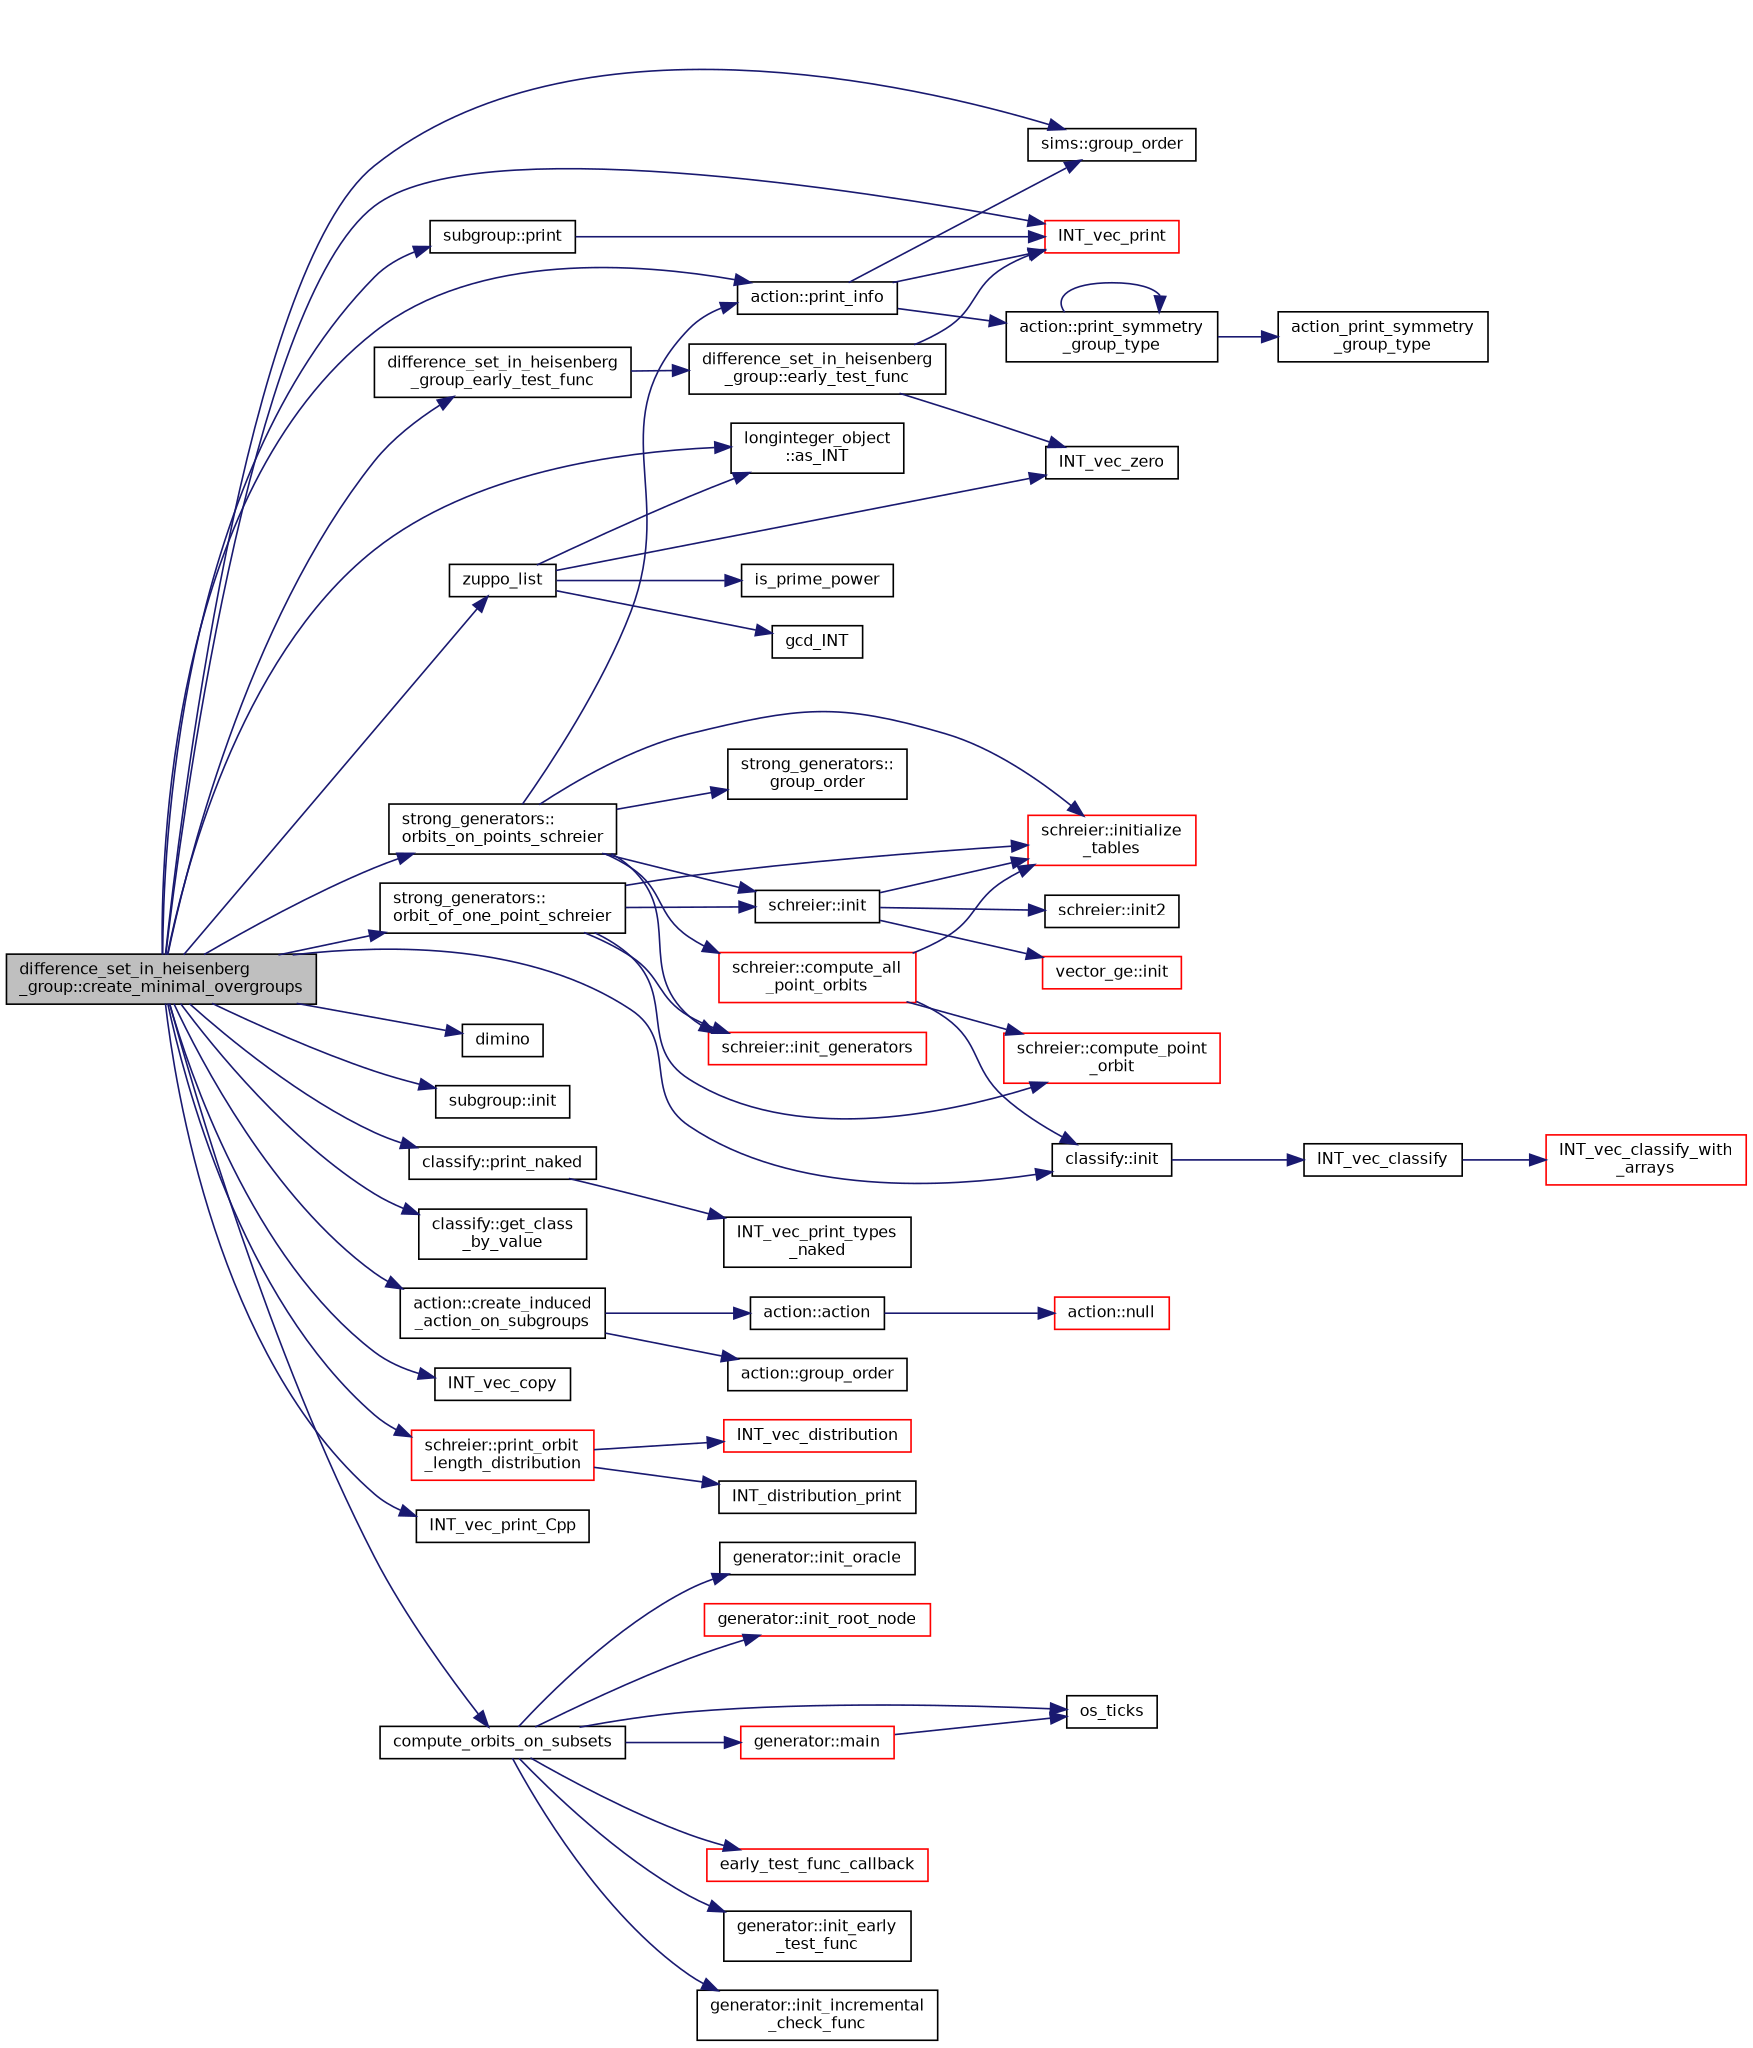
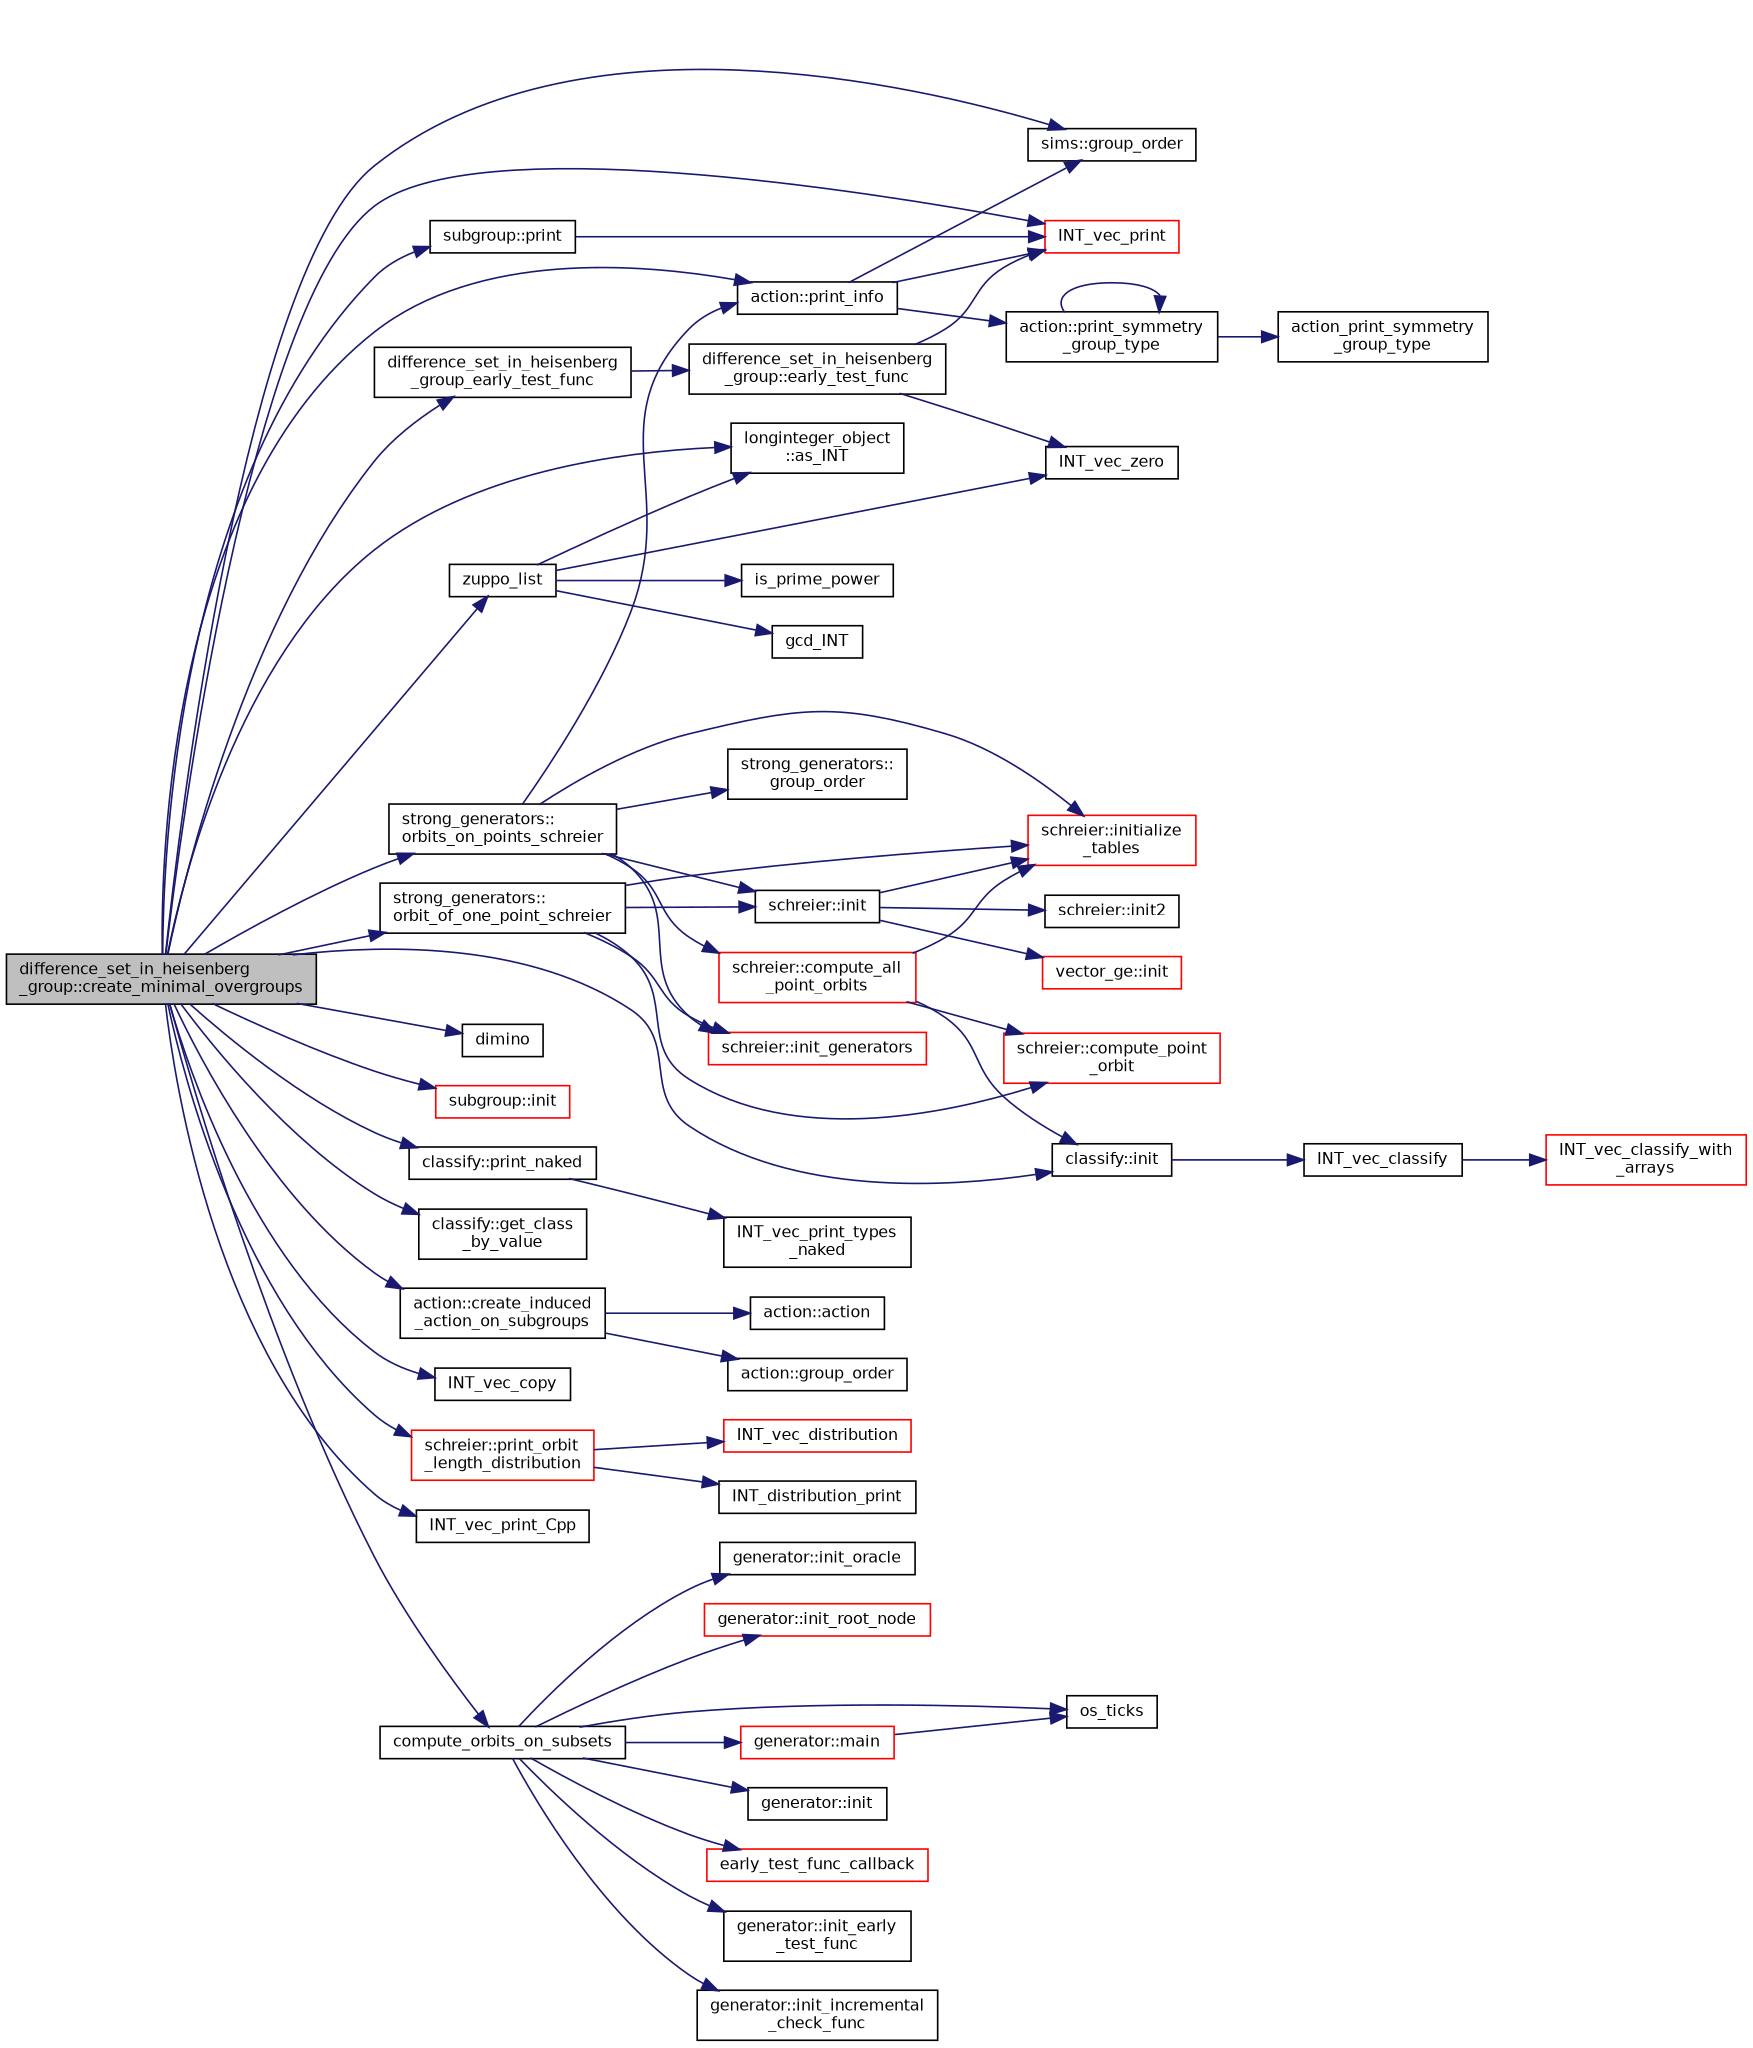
(503, 1102) -> (503, 1102)
(1112, 1313) -> none
none -> (817, 1804)
